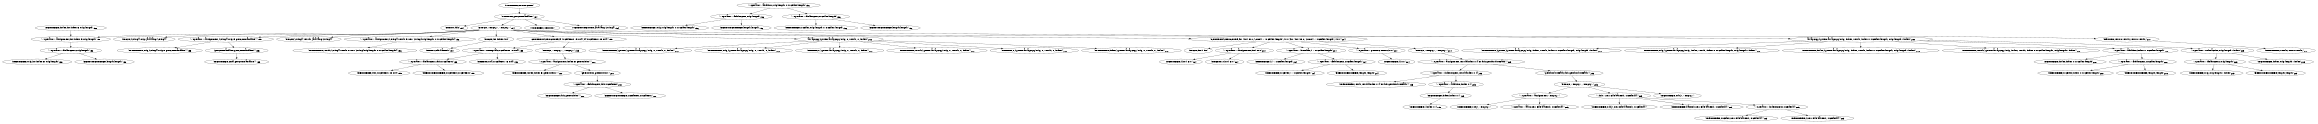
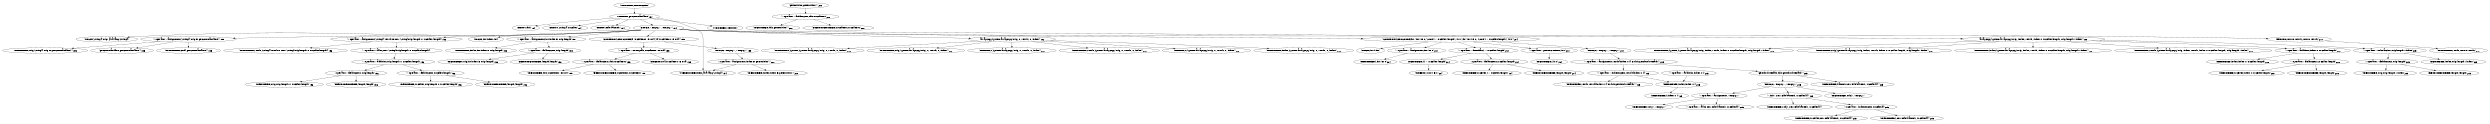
none -> (565, 28)
(71, 33) -> (514, 45)
(309, 39) -> none
(469, 45) -> (623, 22)
none -> (396, 51)
(237, 55) -> (188, 44)
(1235, 56) -> (1429, 67)
(582, 67) -> (725, 67)
(1456, 78) -> (1652, 79)
(1659, 101) -> (1817, 79)
